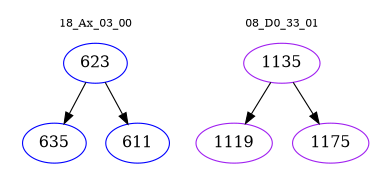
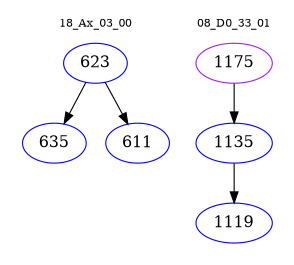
(282, 63) -> (234, 143)
(303, 98) -> (234, 98)
(234, 143) -> (234, 223)
